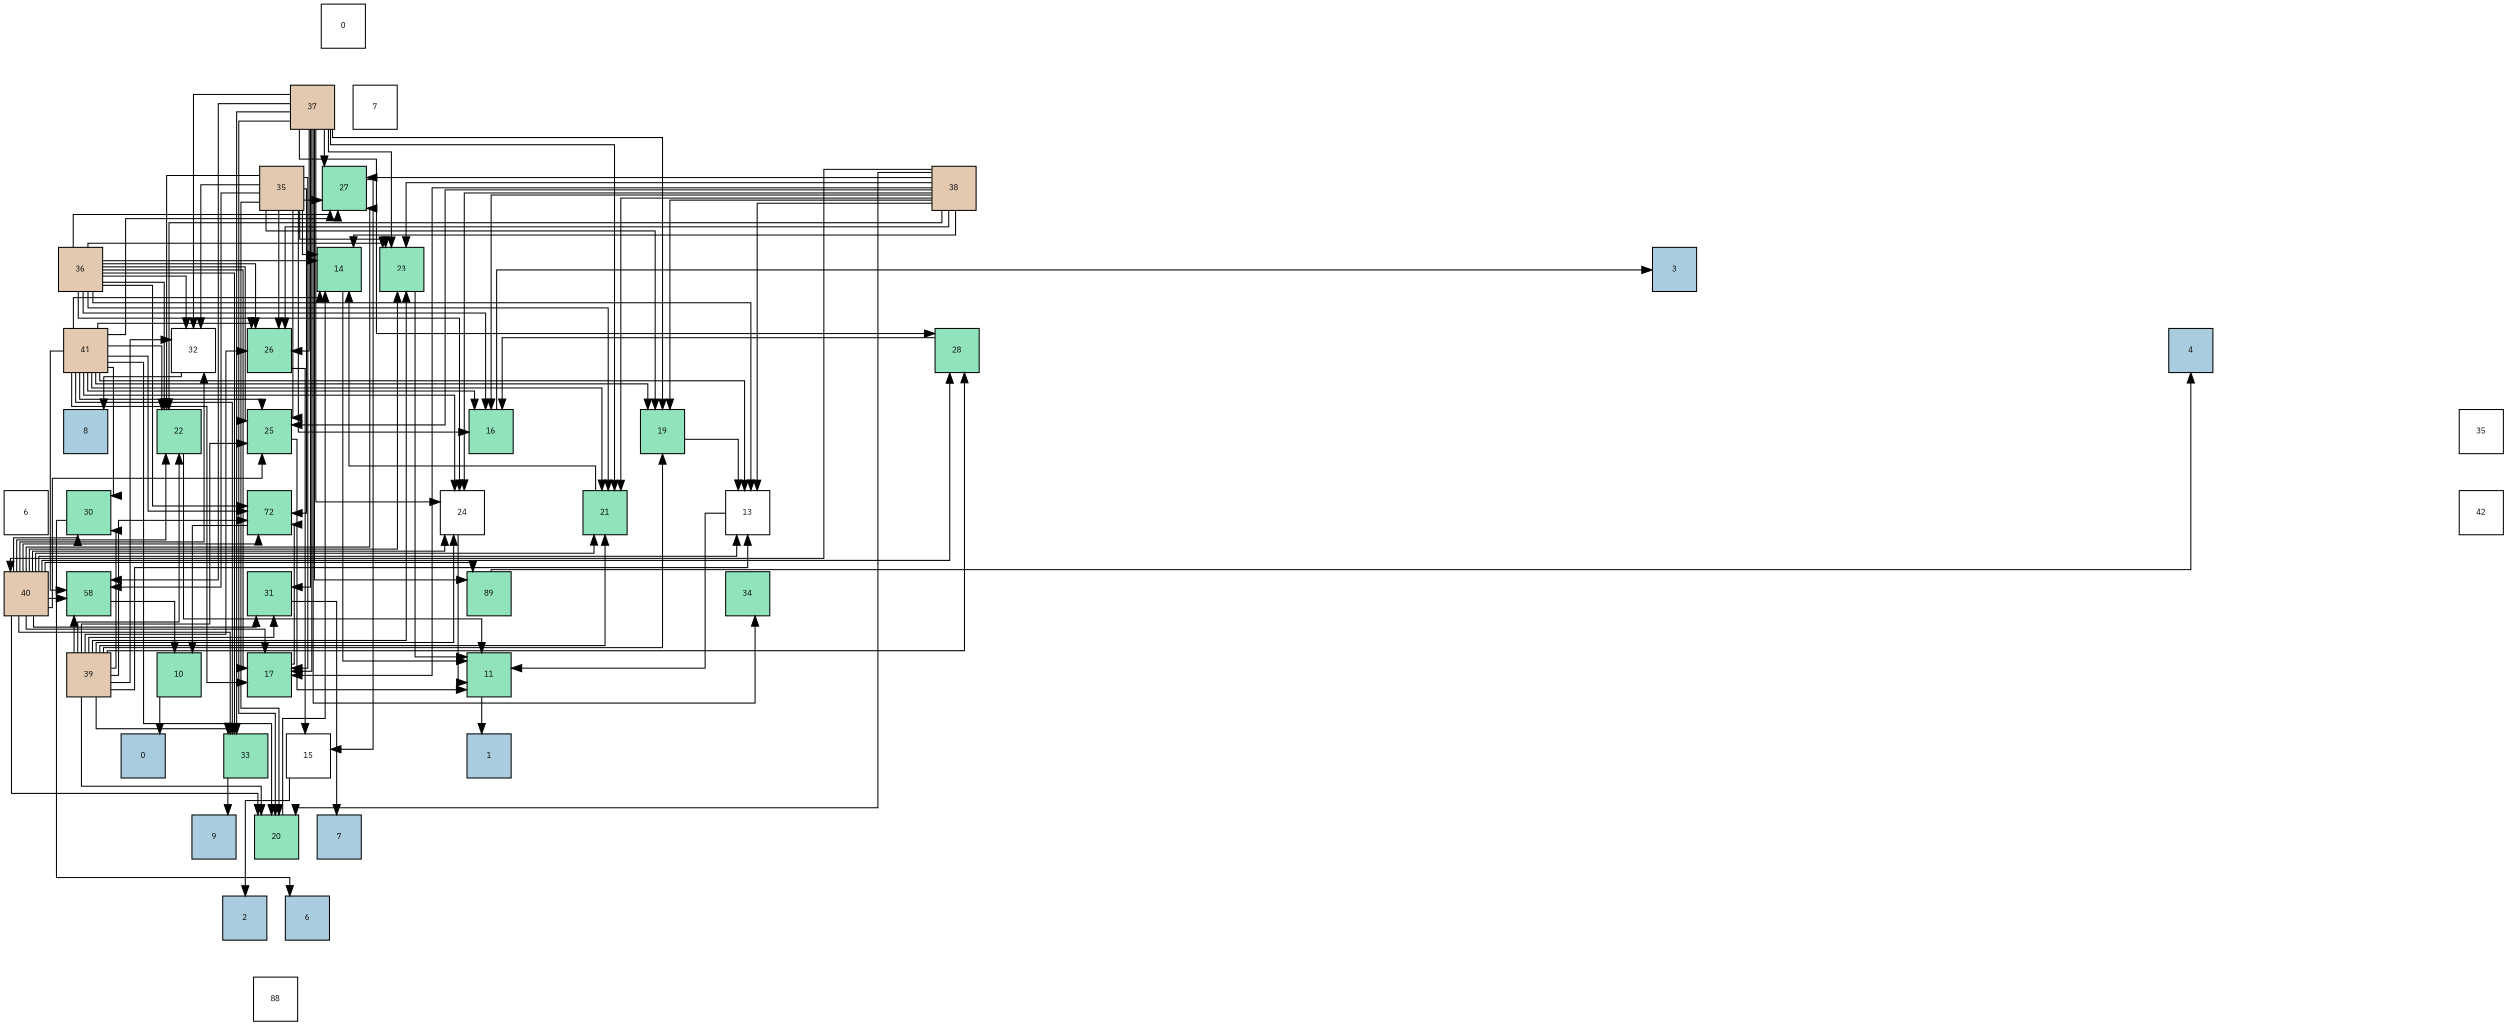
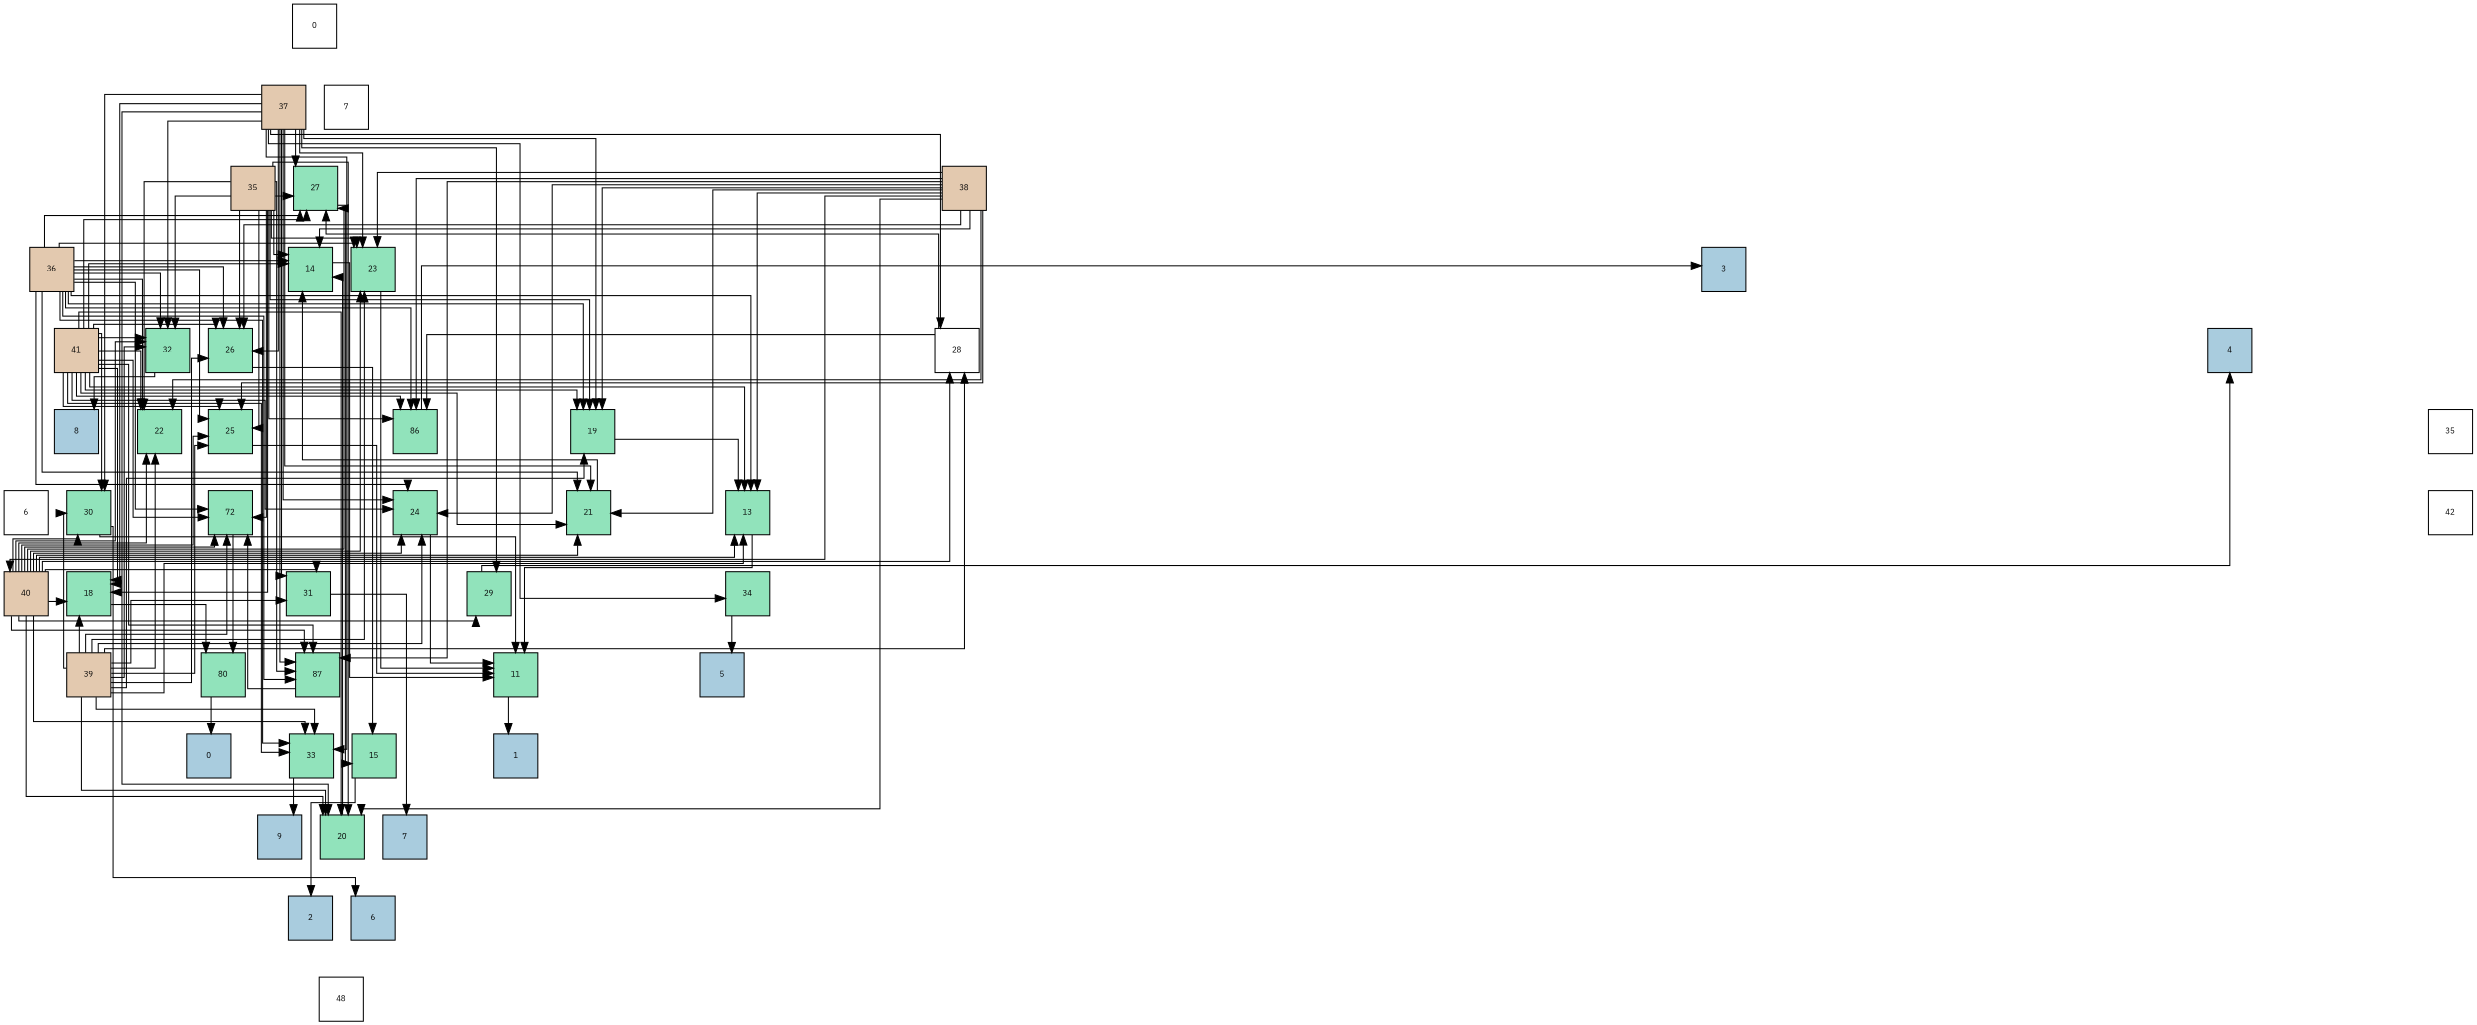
(654, 178) -> (673, 234)
none -> (105, 209)
none -> (367, 304)
none -> (117, 338)
(193, 351) -> (168, 351)
(957, 351) -> (957, 351)
(491, 432) -> (415, 432)
(462, 513) -> (415, 513)
(748, 513) -> (748, 513)
(89, 594) -> (89, 594)
(489, 594) -> (489, 594)
(262, 619) -> (333, 537)
(399, 646) -> none
(179, 675) -> (223, 675)
(269, 675) -> (318, 675)
none -> (722, 675)
(308, 756) -> (374, 756)
(276, 999) -> (341, 999)
